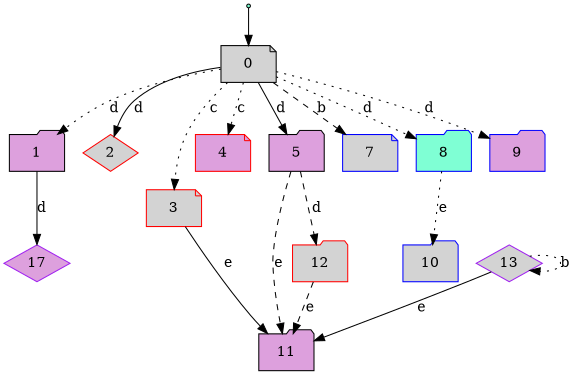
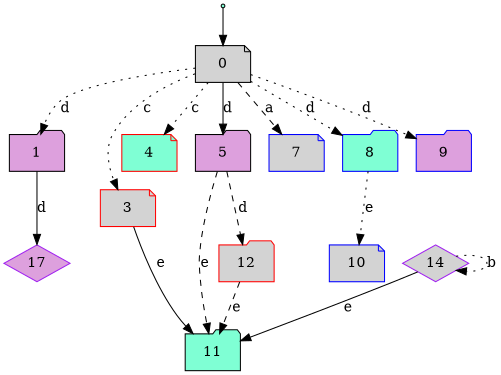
(322, 108) -> (270, 108)
(111, 153) -> none
(223, 153) -> (149, 153)
(431, 263) -> (357, 263)
(509, 263) -> (436, 263)
(286, 352) -> (213, 352)
